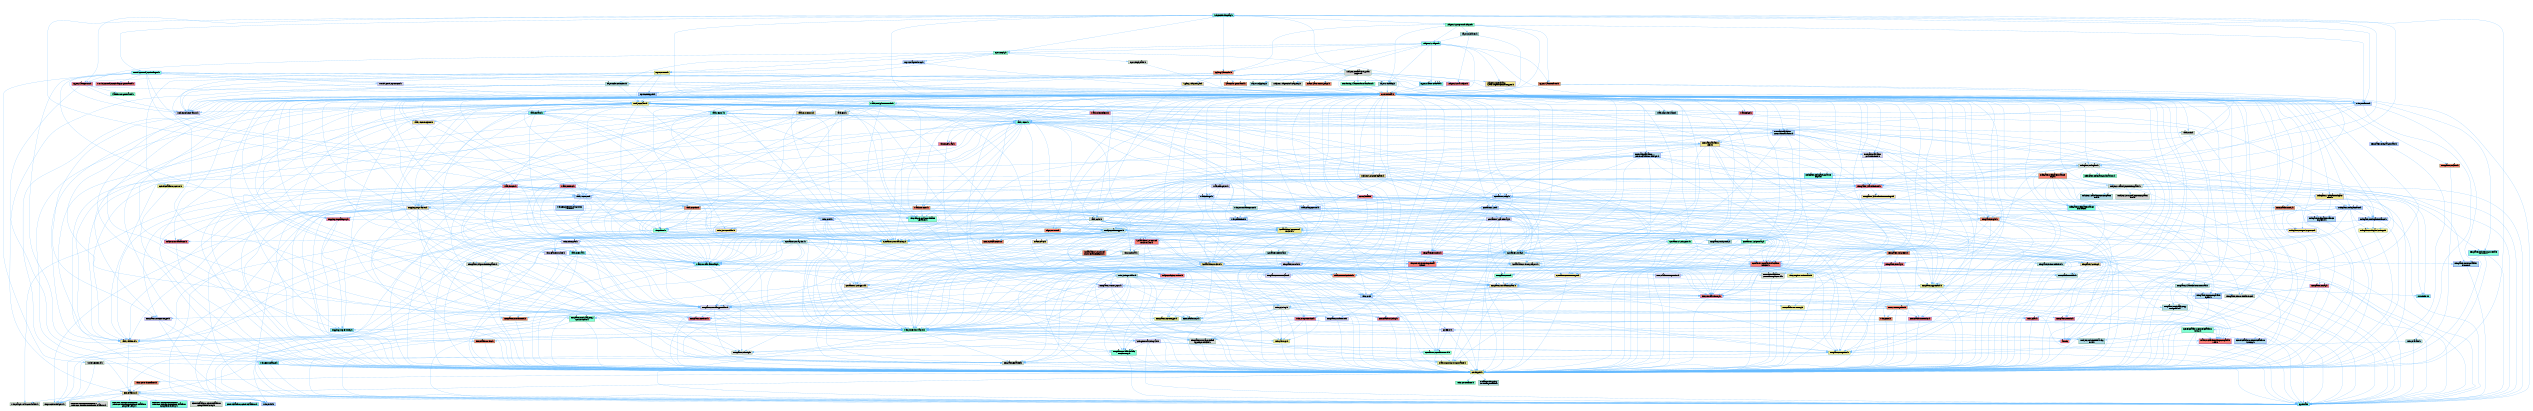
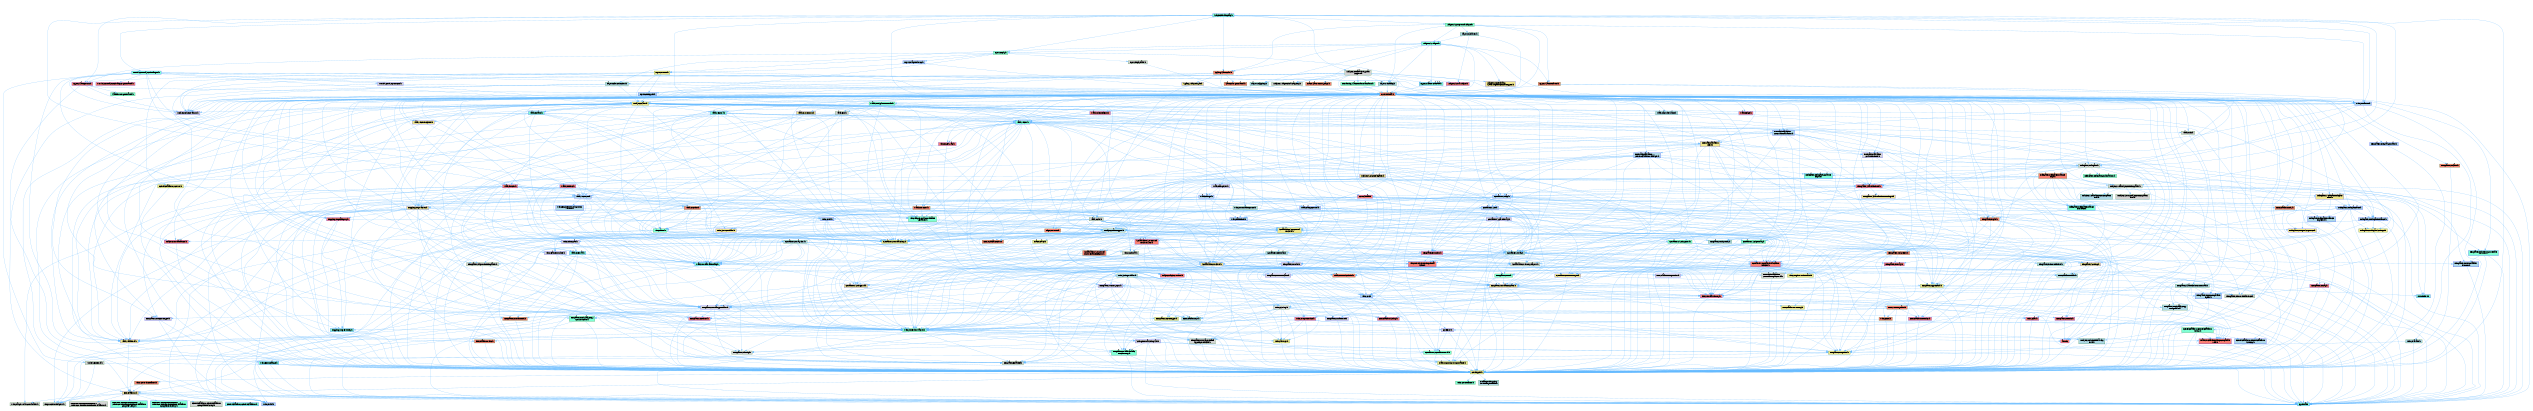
(1756, 175) -> (1732, 165)
(1040, 242) -> (1040, 242)
